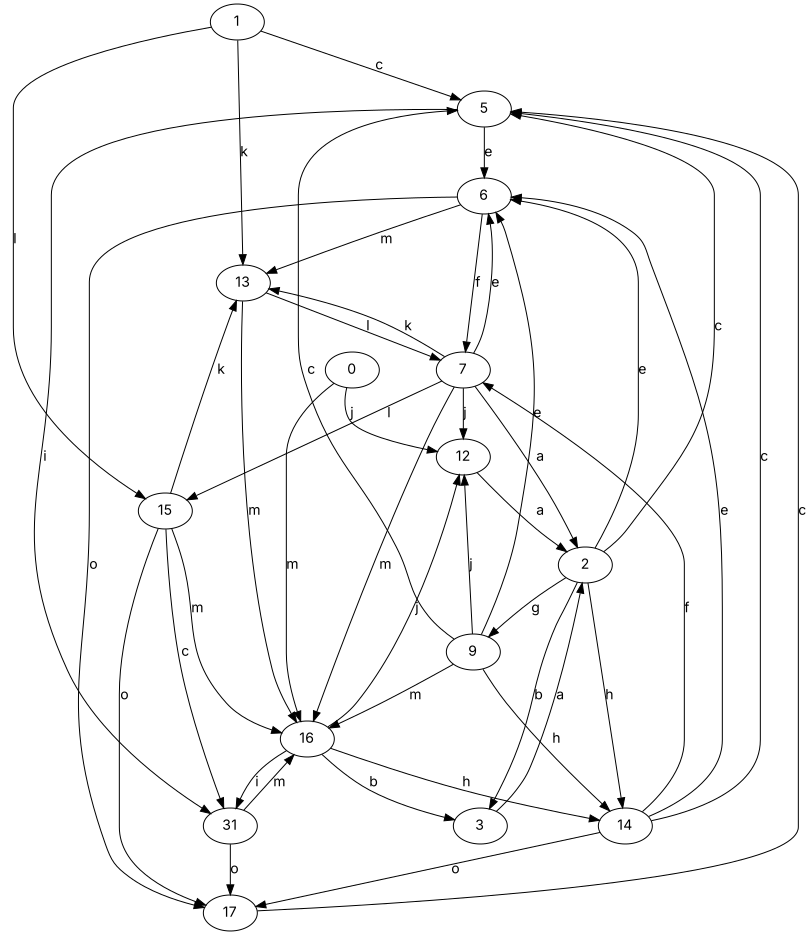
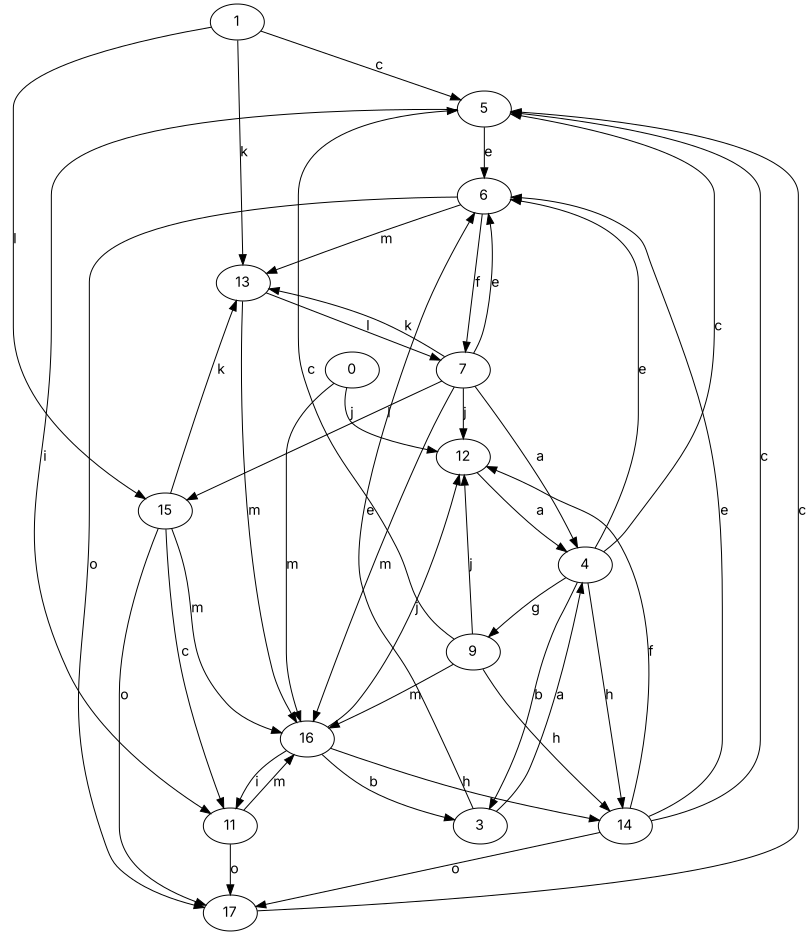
(532, 429) -> (363, 519)
(684, 562) -> (641, 602)
(585, 565) -> (585, 565)
(230, 826) -> (230, 826)
